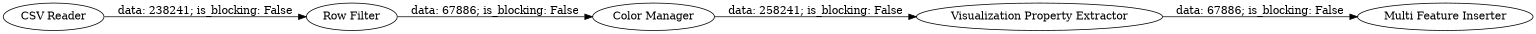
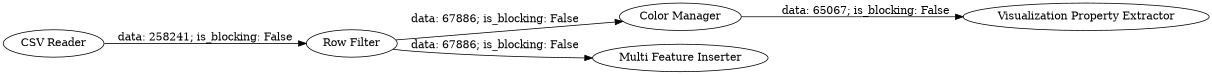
(205, 11) -> (205, 38)
(816, 11) -> (866, 11)
(1256, 17) -> (489, 55)
